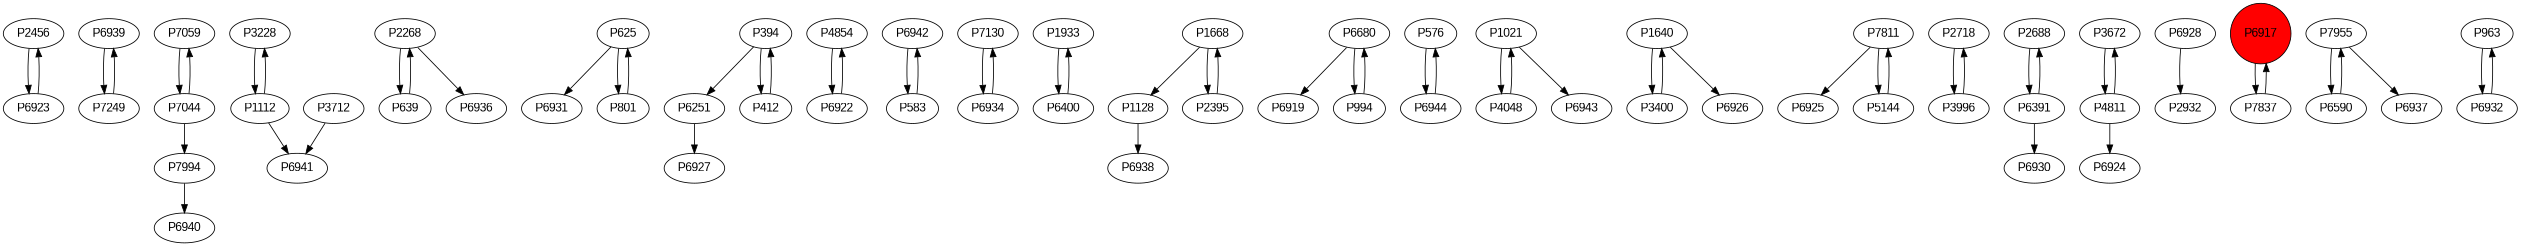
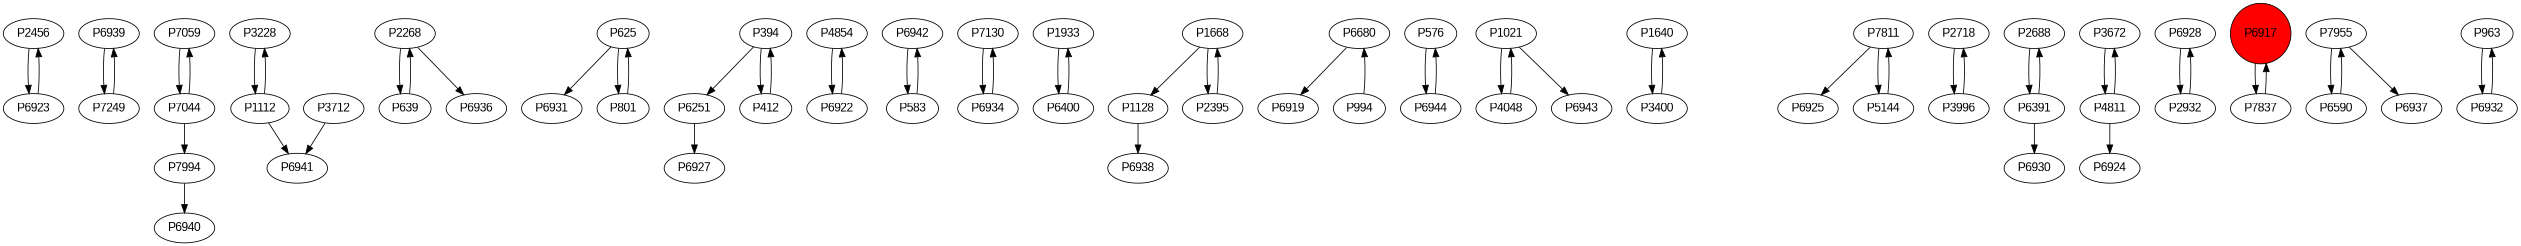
(1354, 67) -> none
none -> (2191, 75)
(1733, 109) -> none
